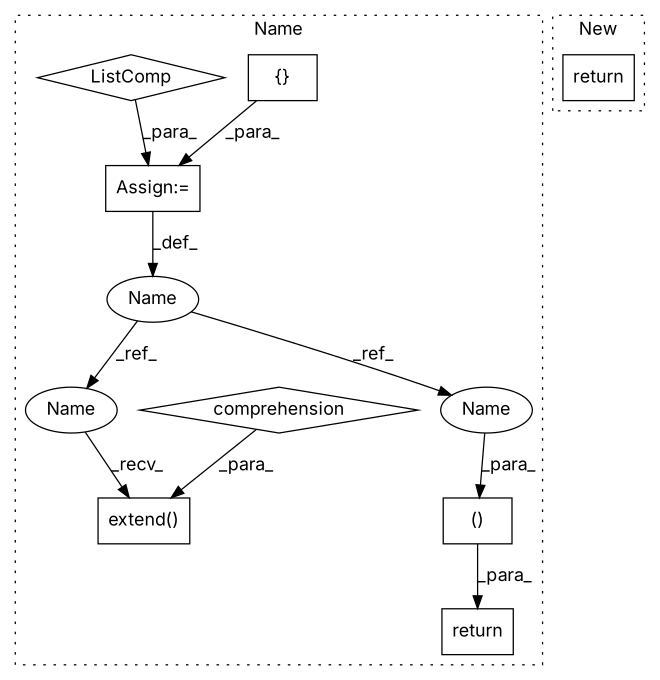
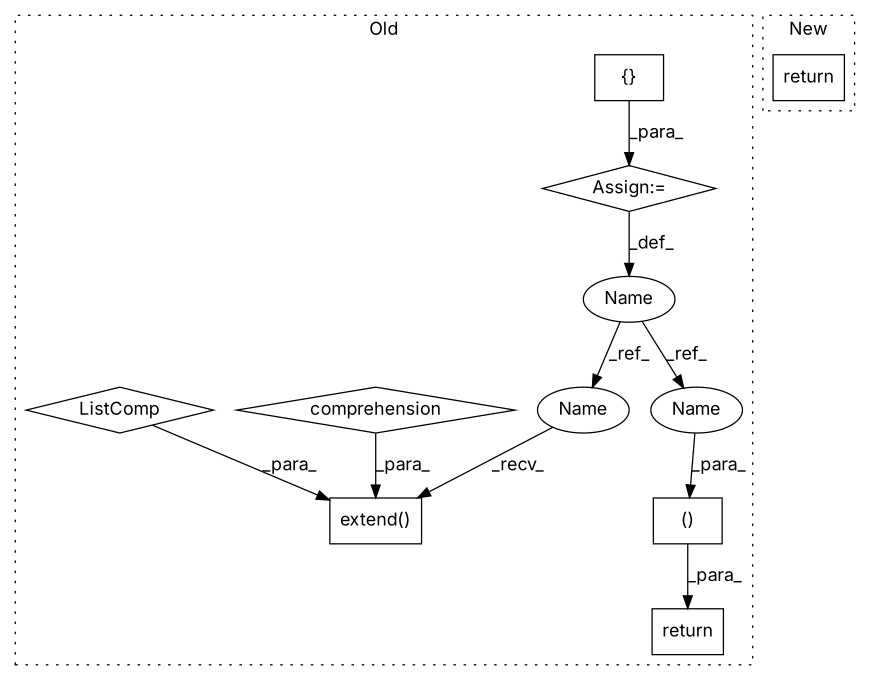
(279, 30) -> (384, 30)
(141, 126) -> (235, 460)
(153, 188) -> (629, 188)
